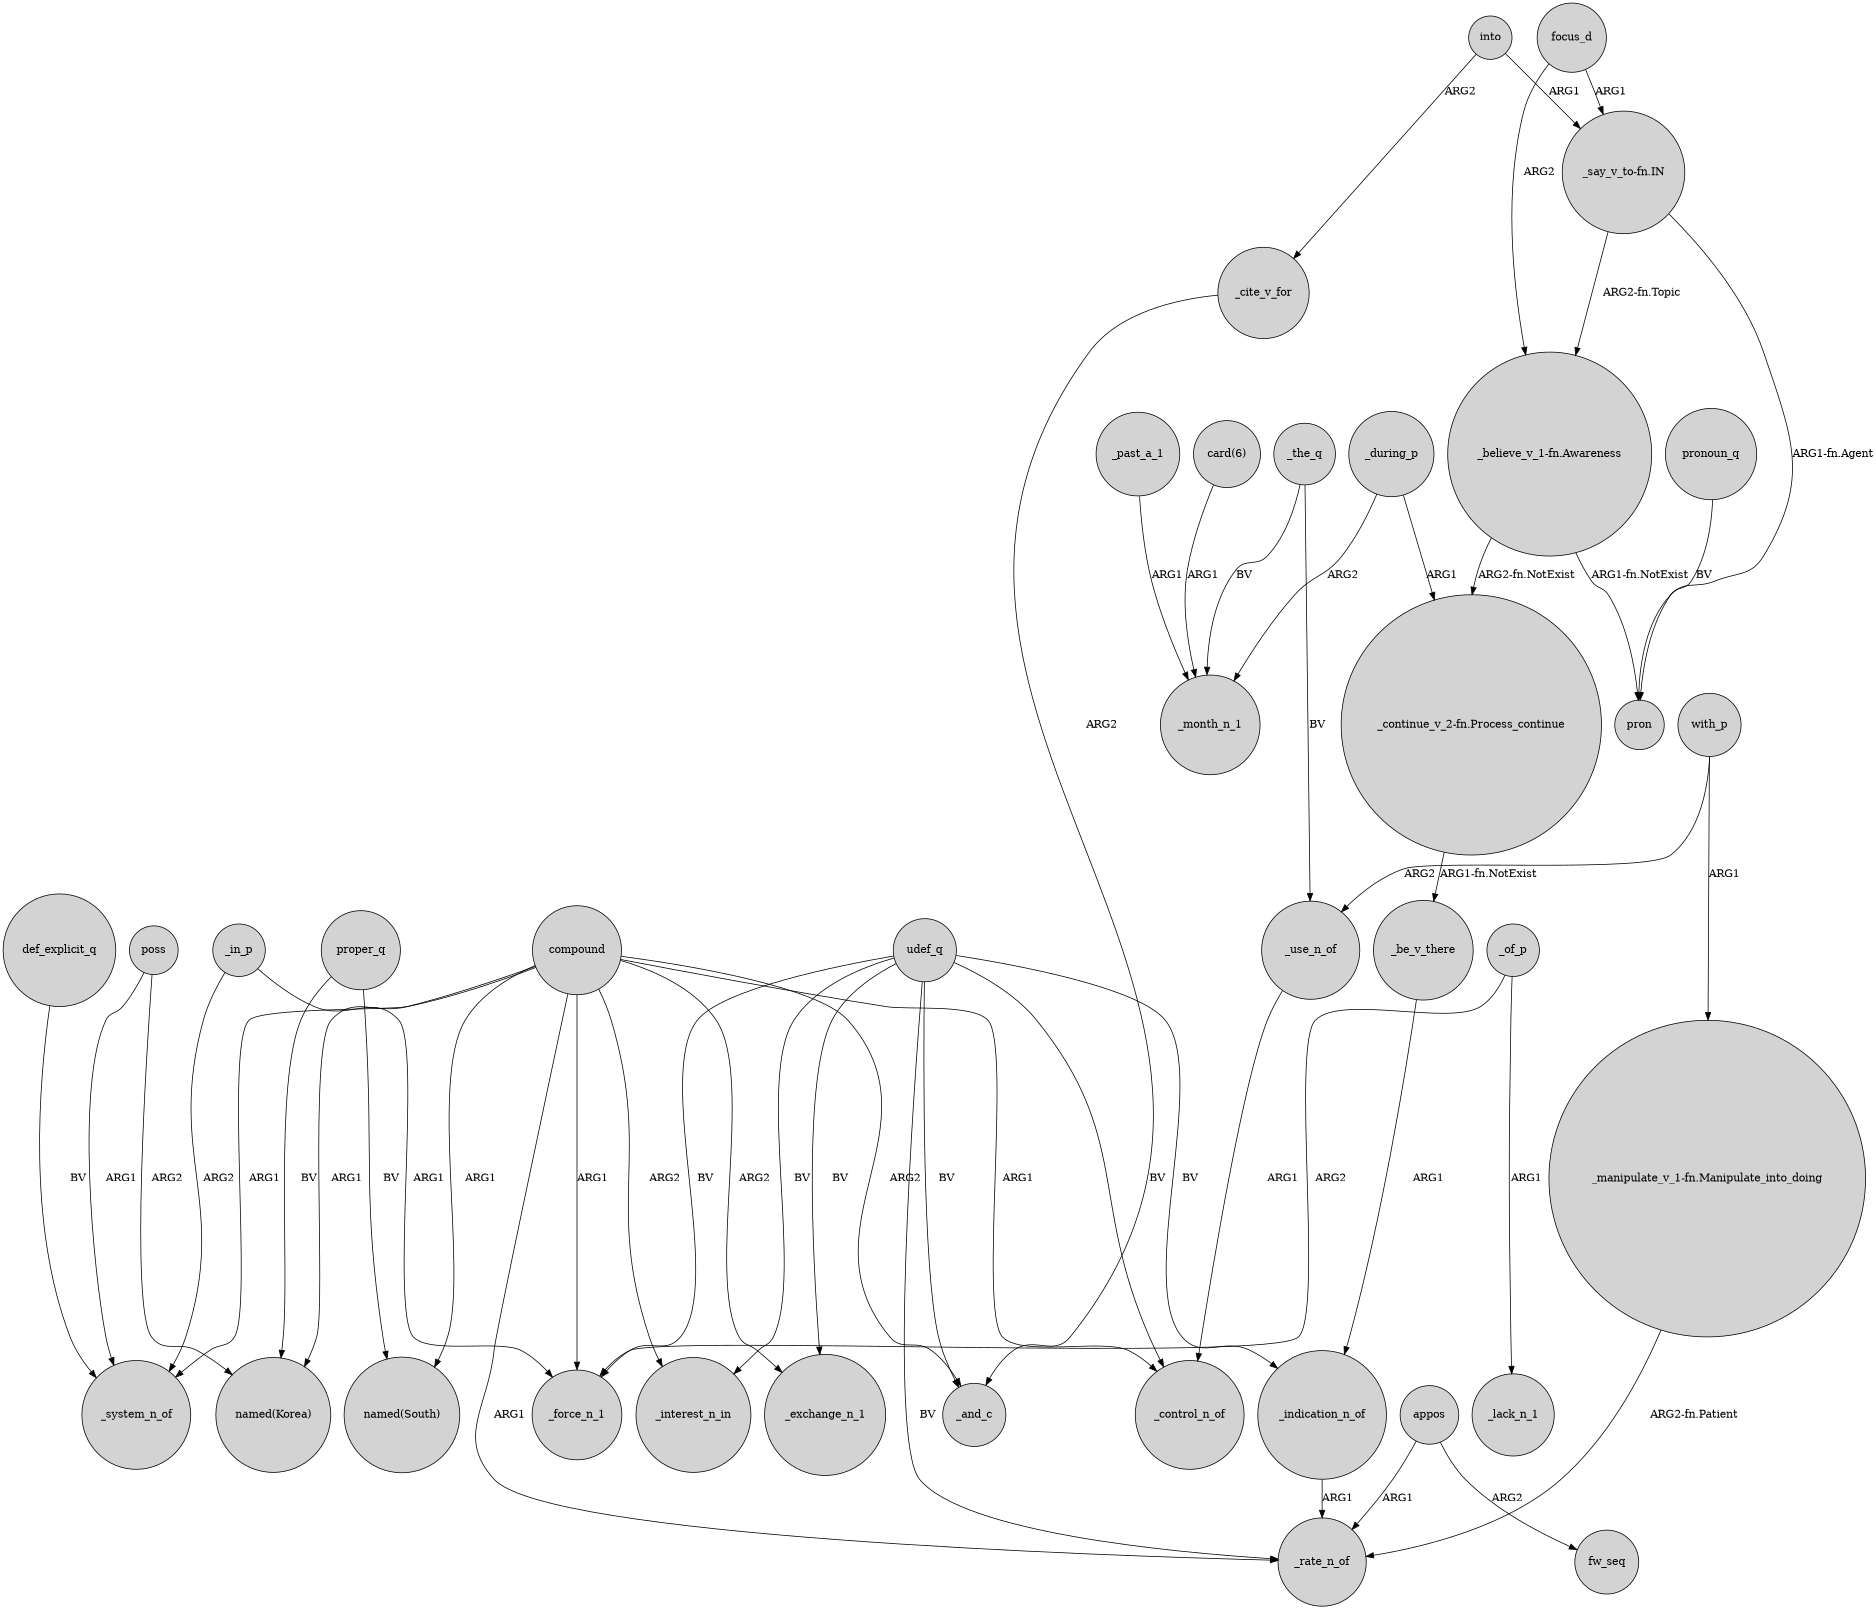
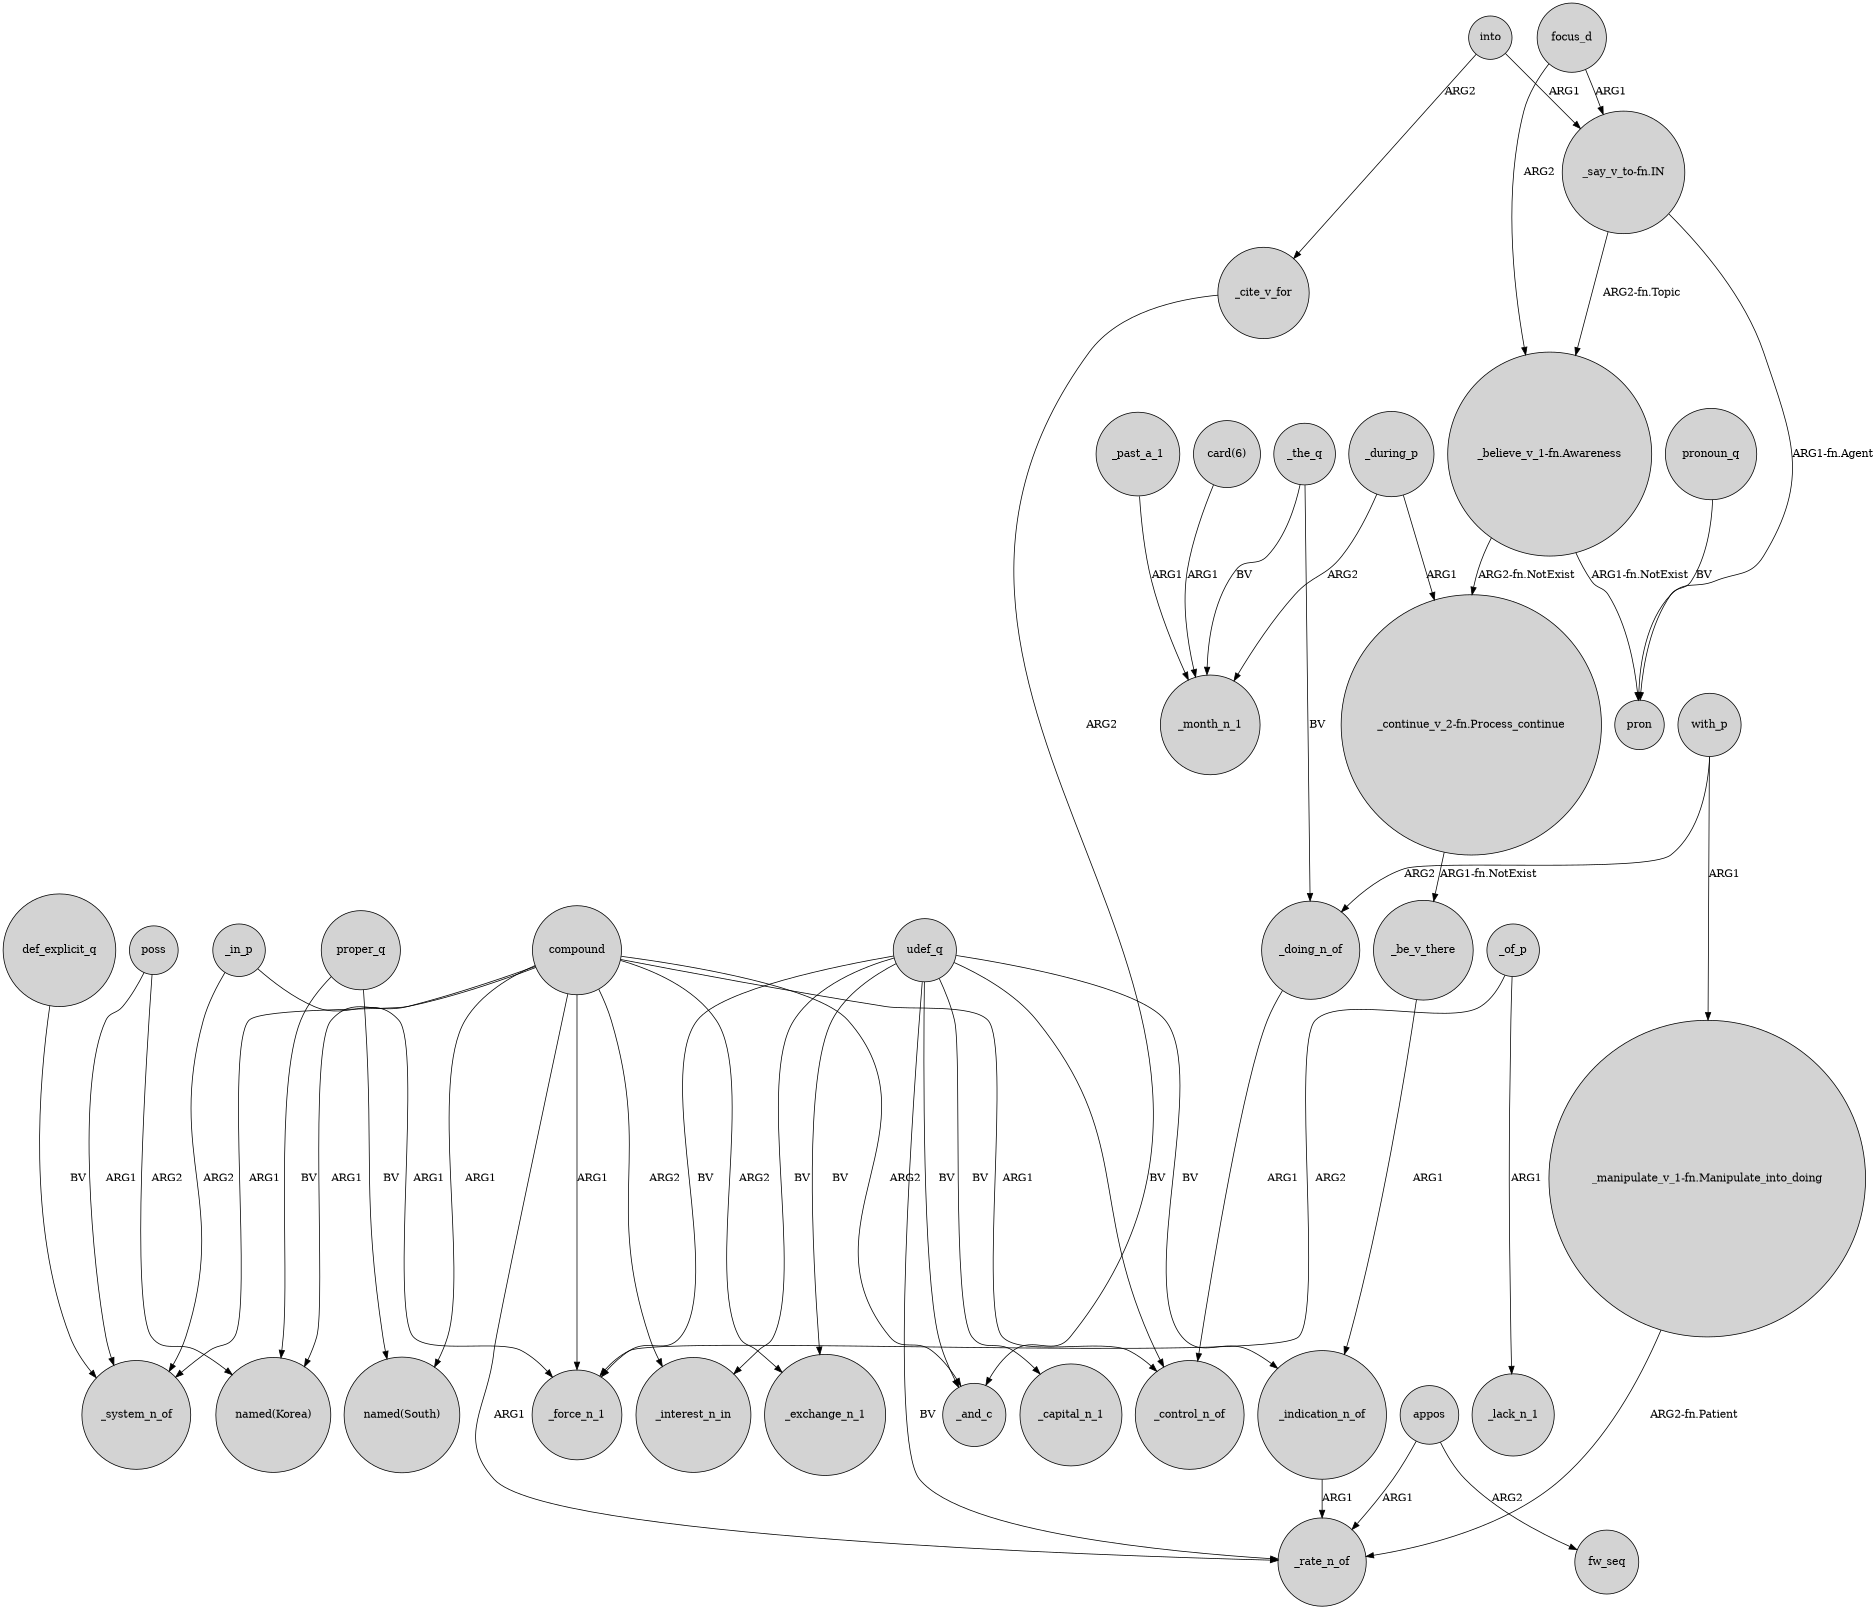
(1311, 950) -> (1311, 950)
none -> (1071, 1415)
